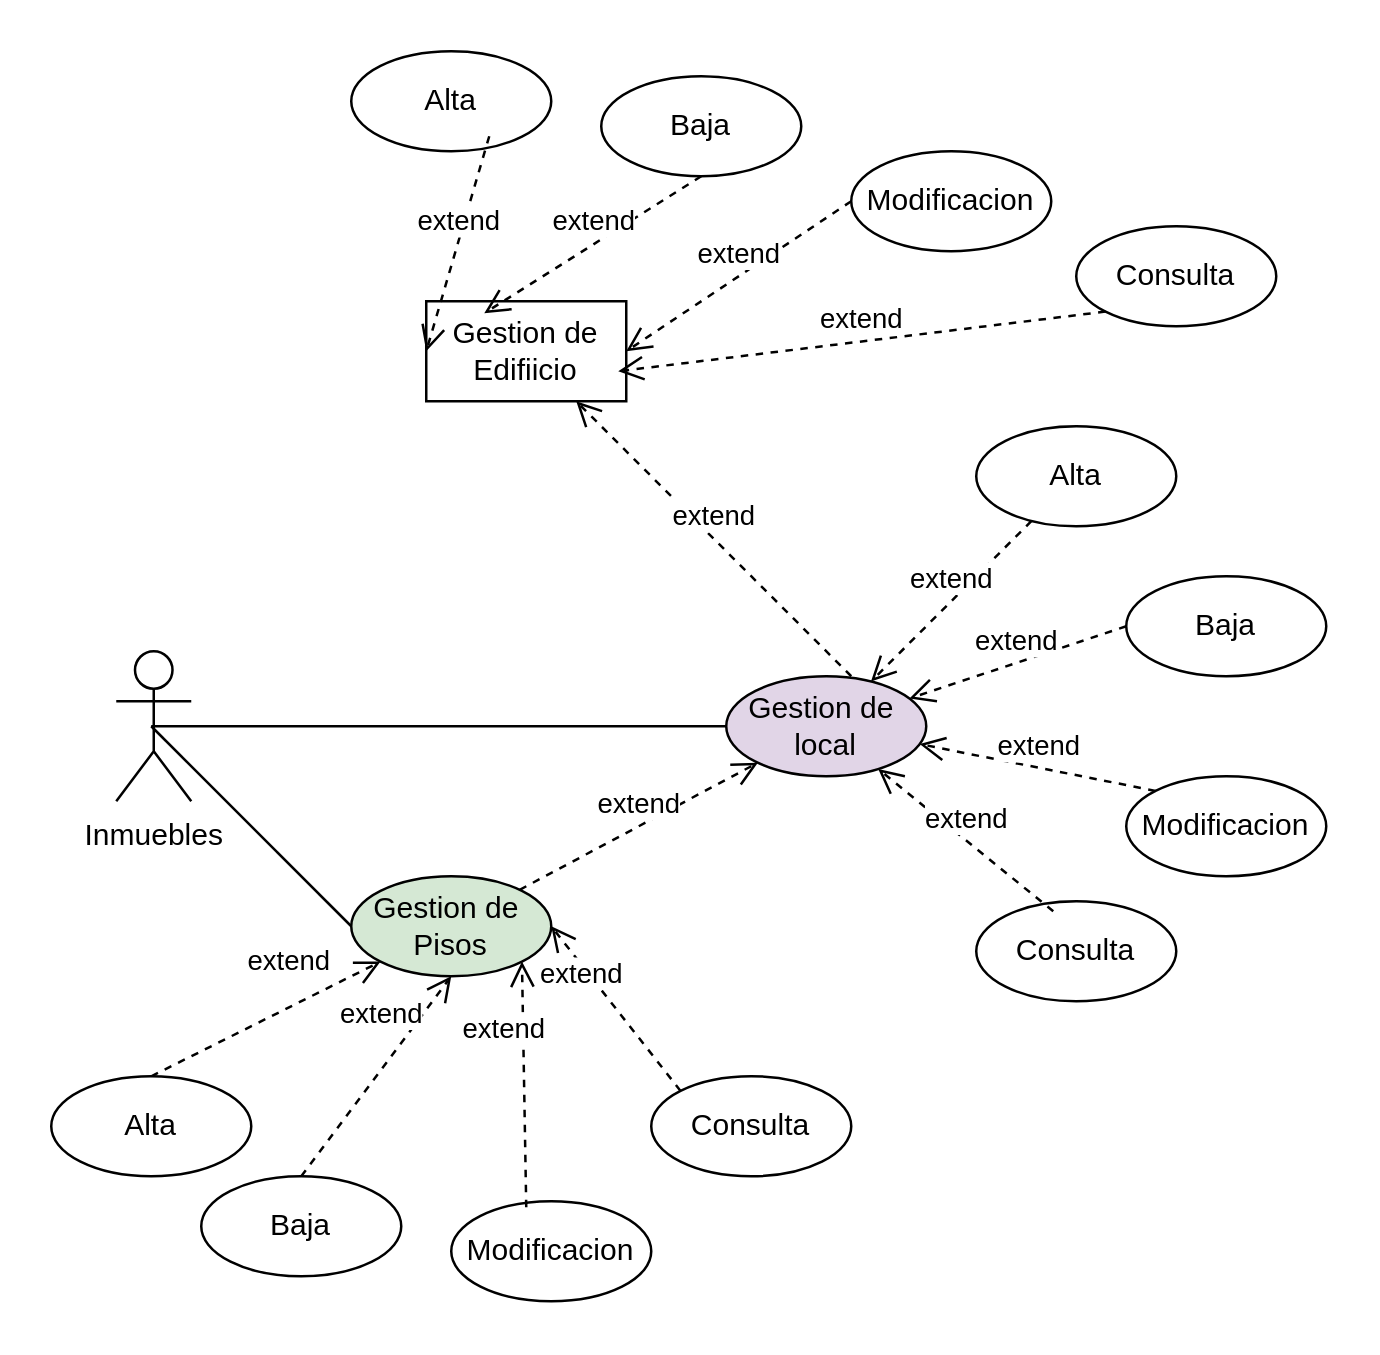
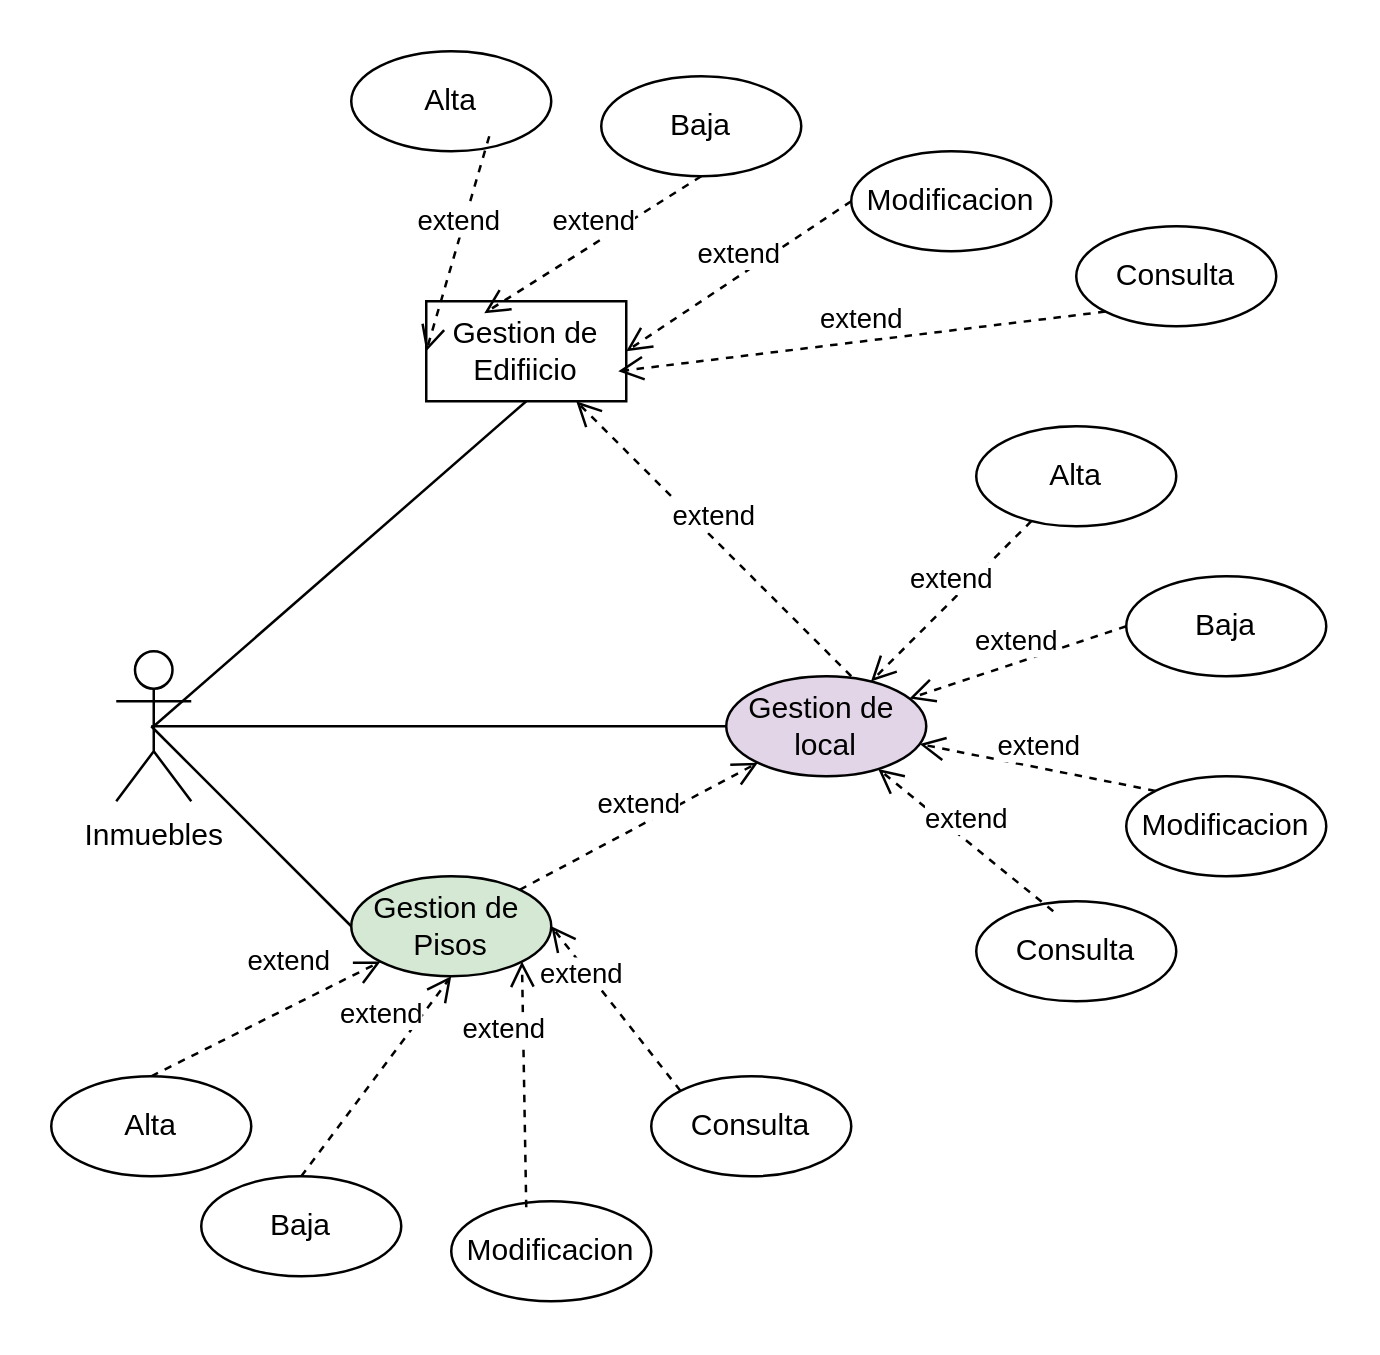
none -> (357, 549)
